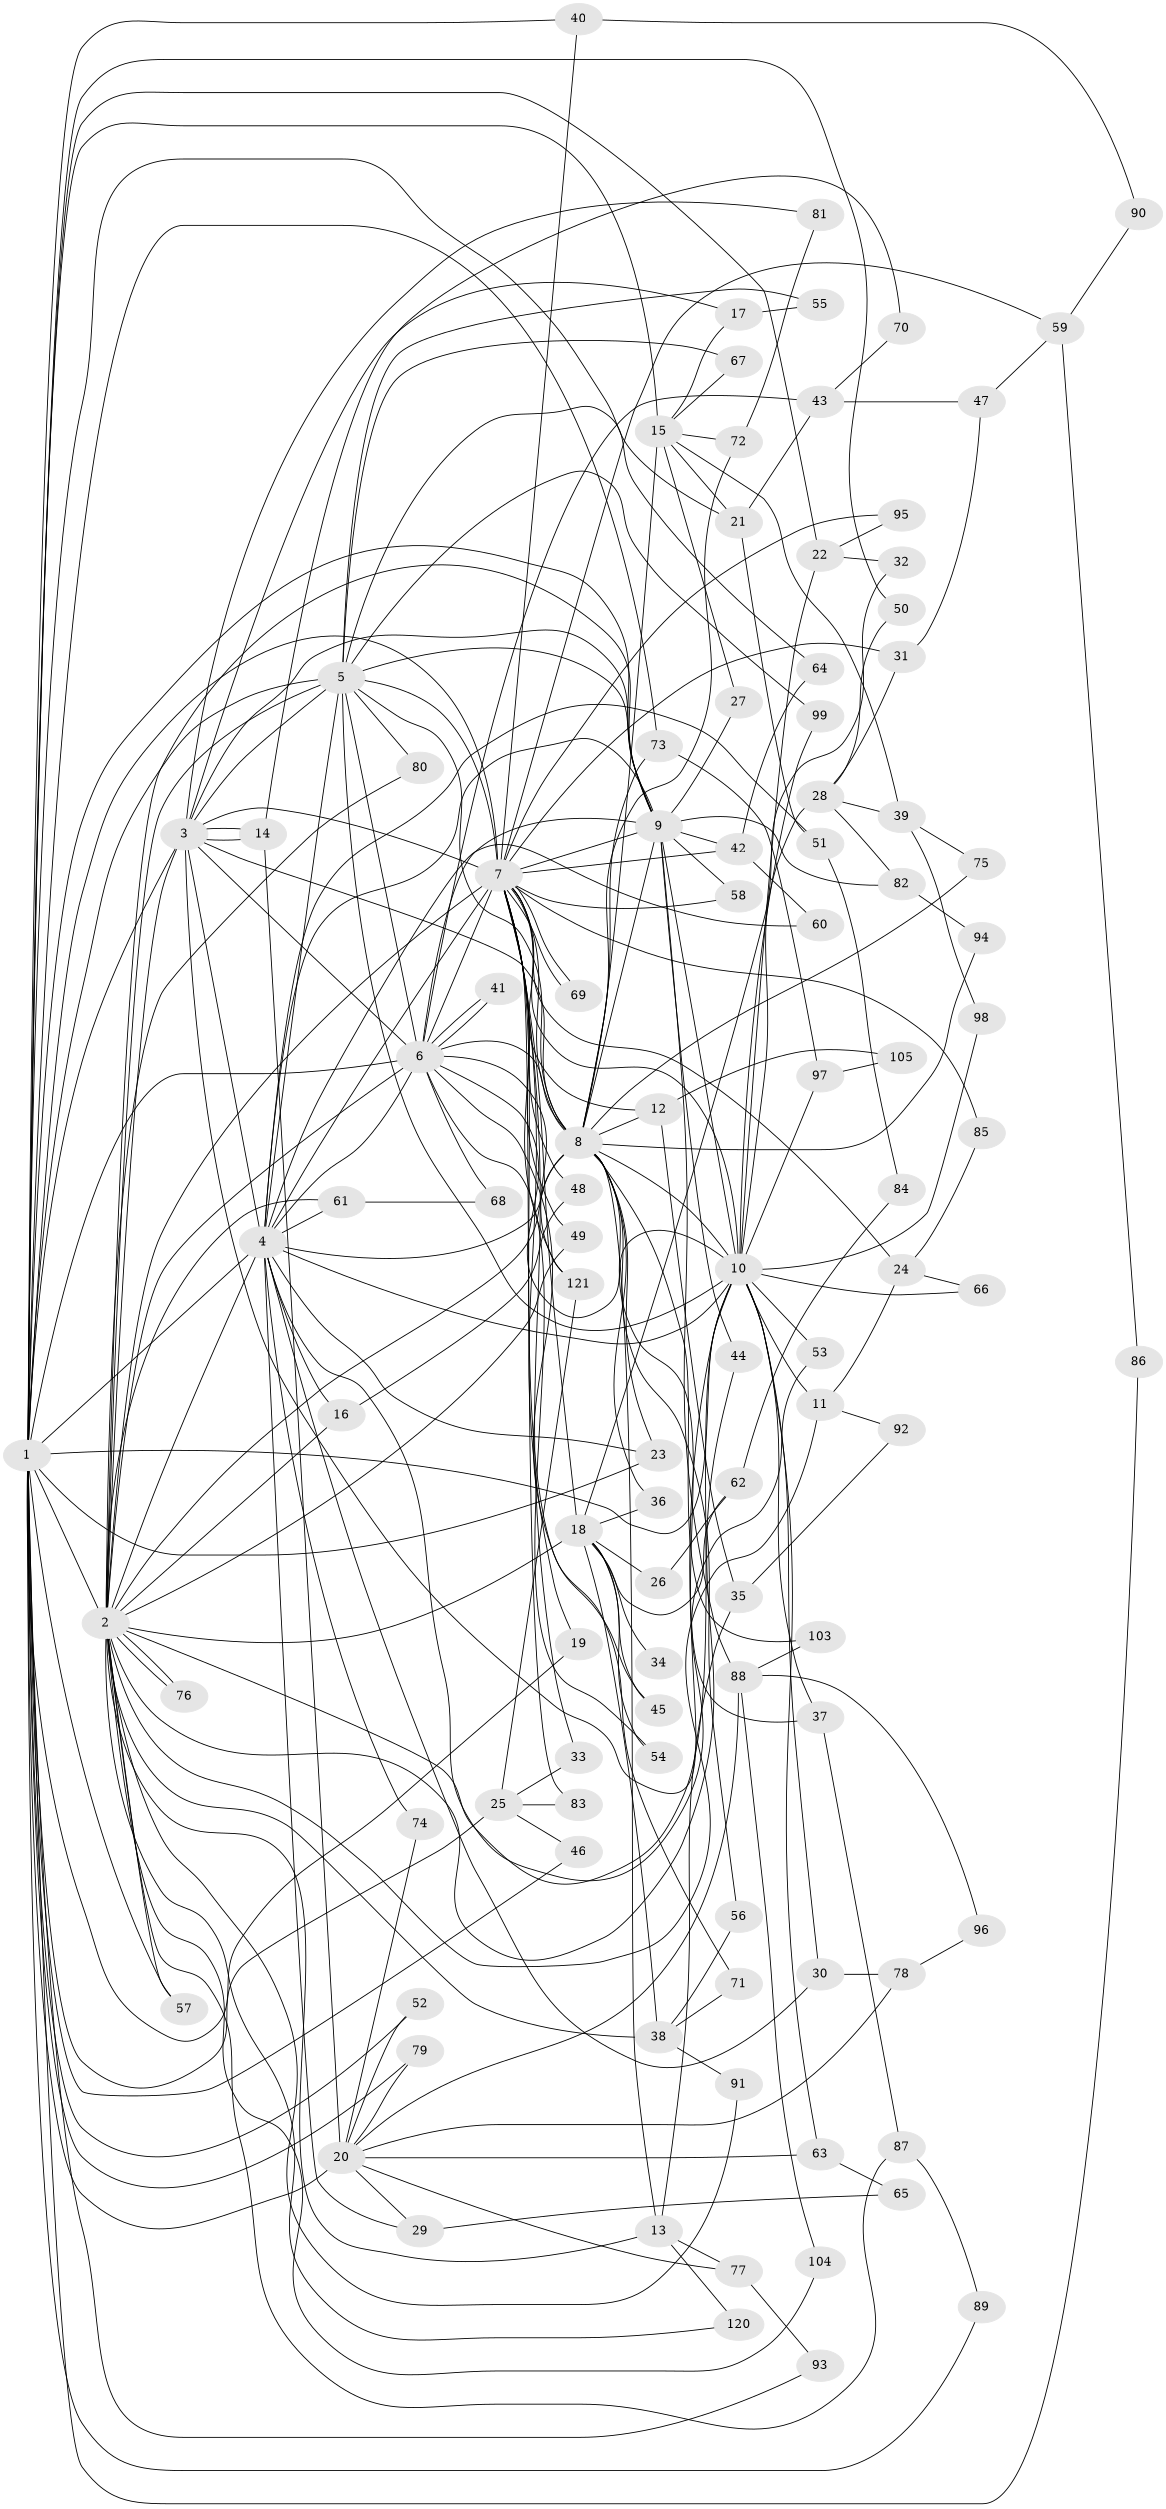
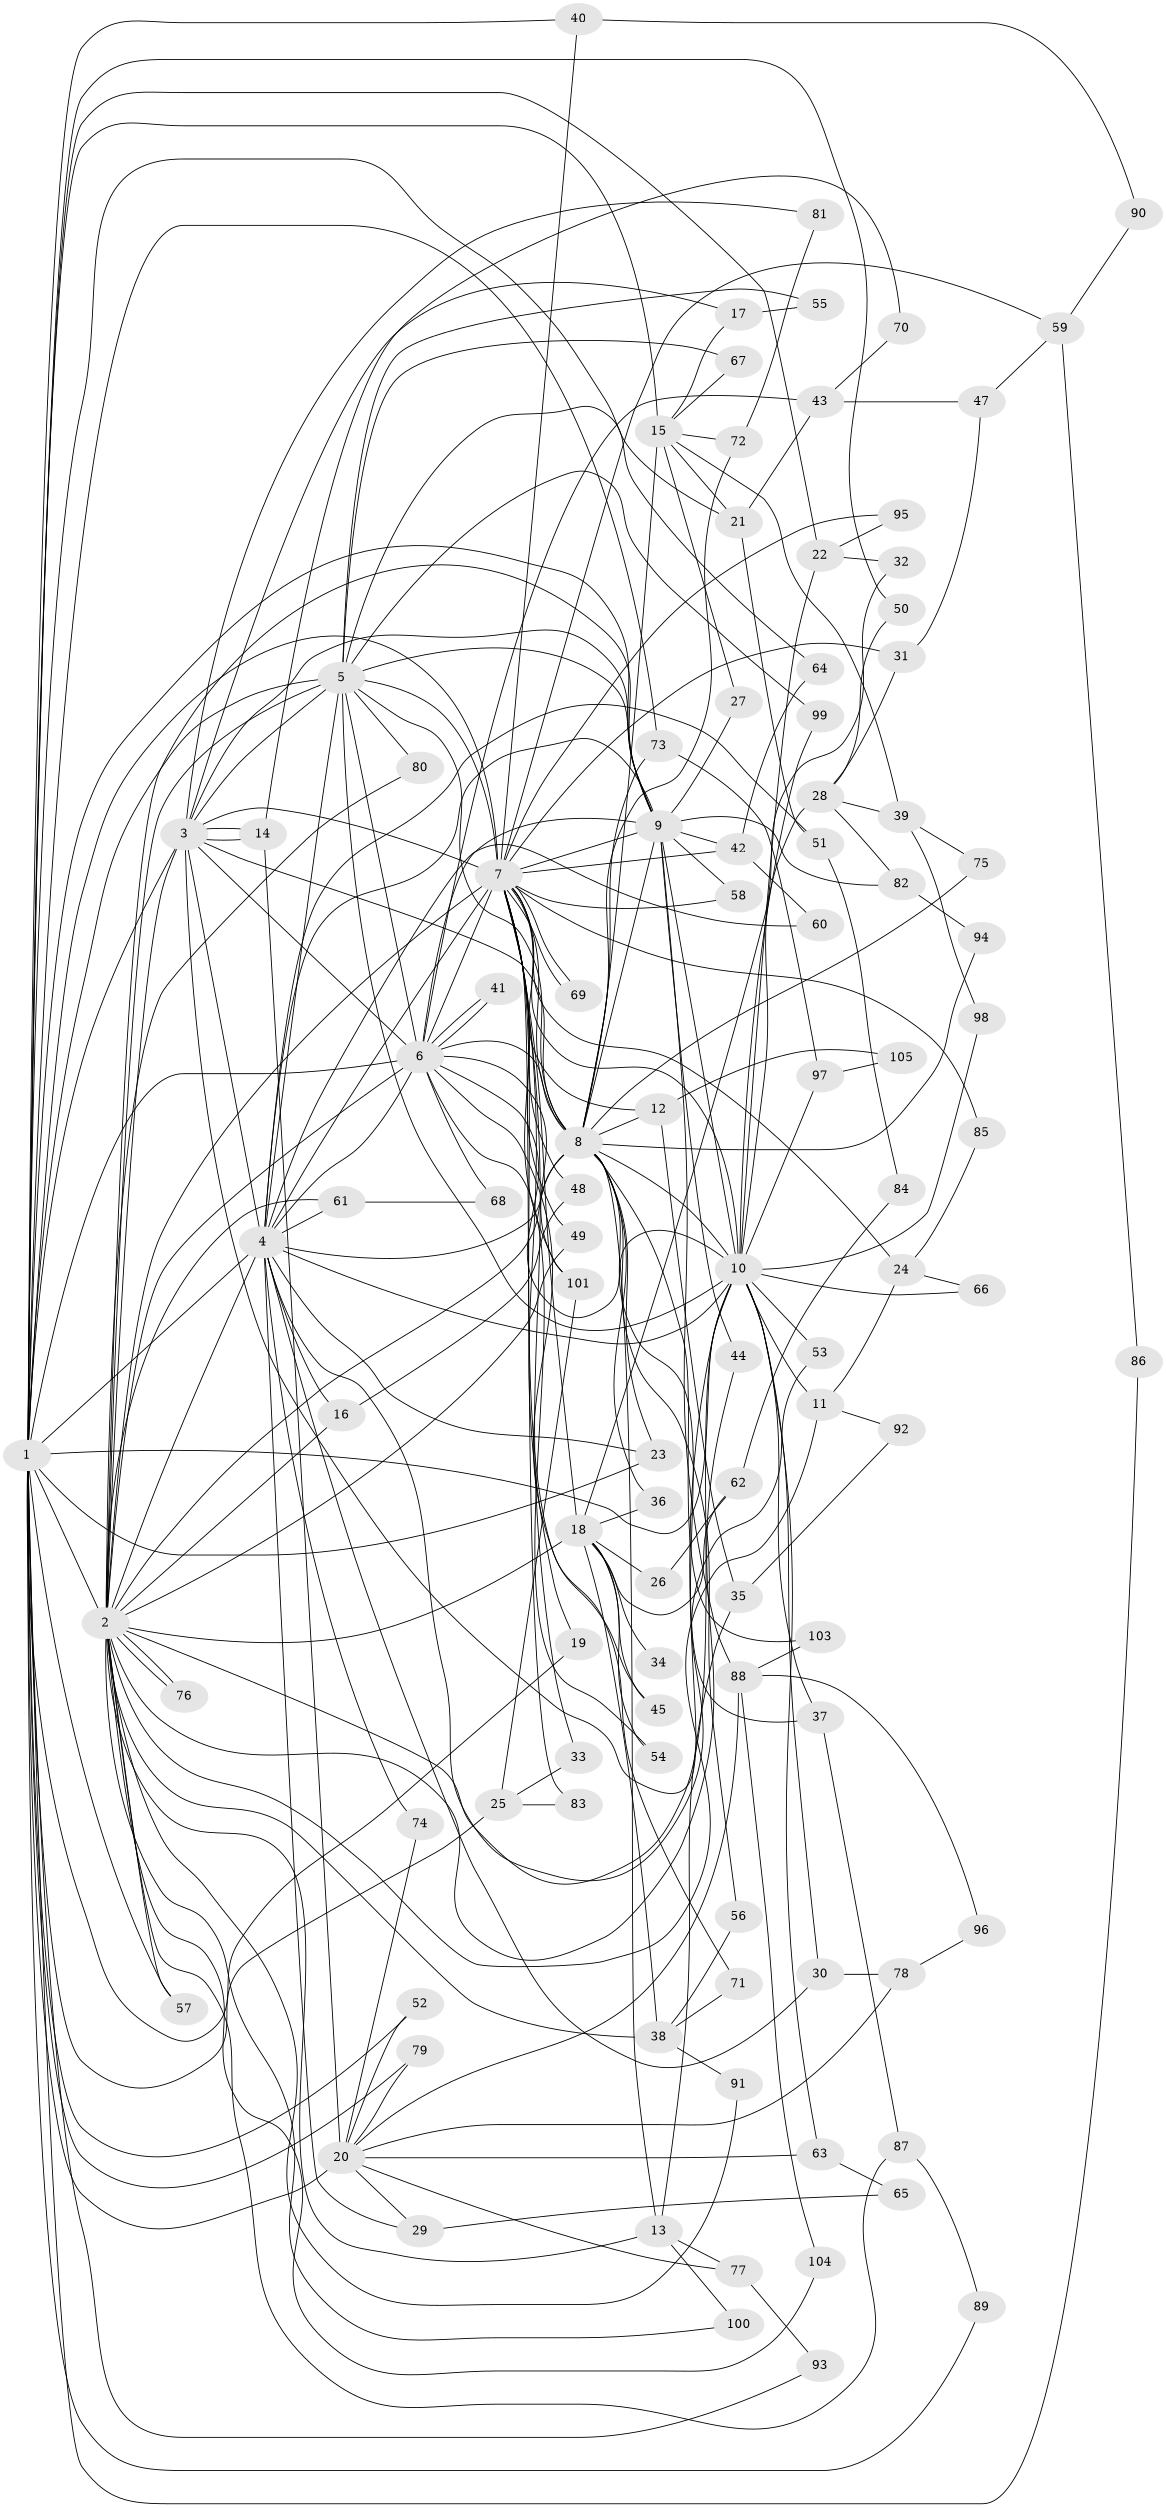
(579, 1284) -> (579, 1284)
(579, 1852) -> none
(739, 2325) -> (739, 2325)
